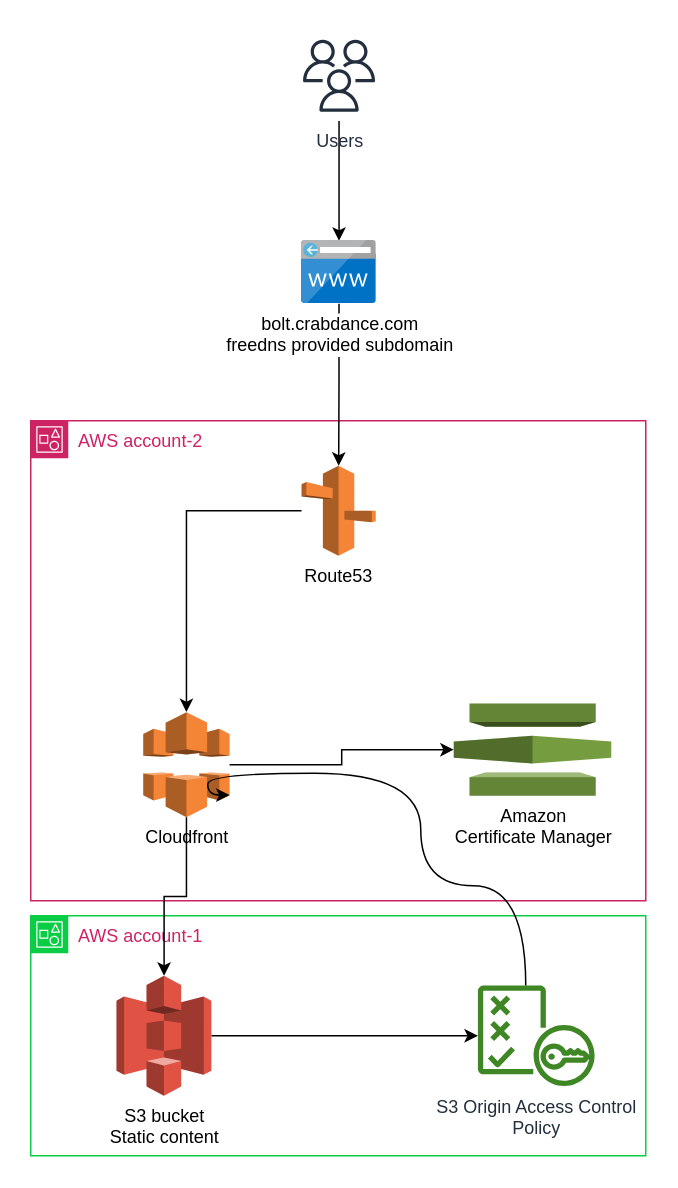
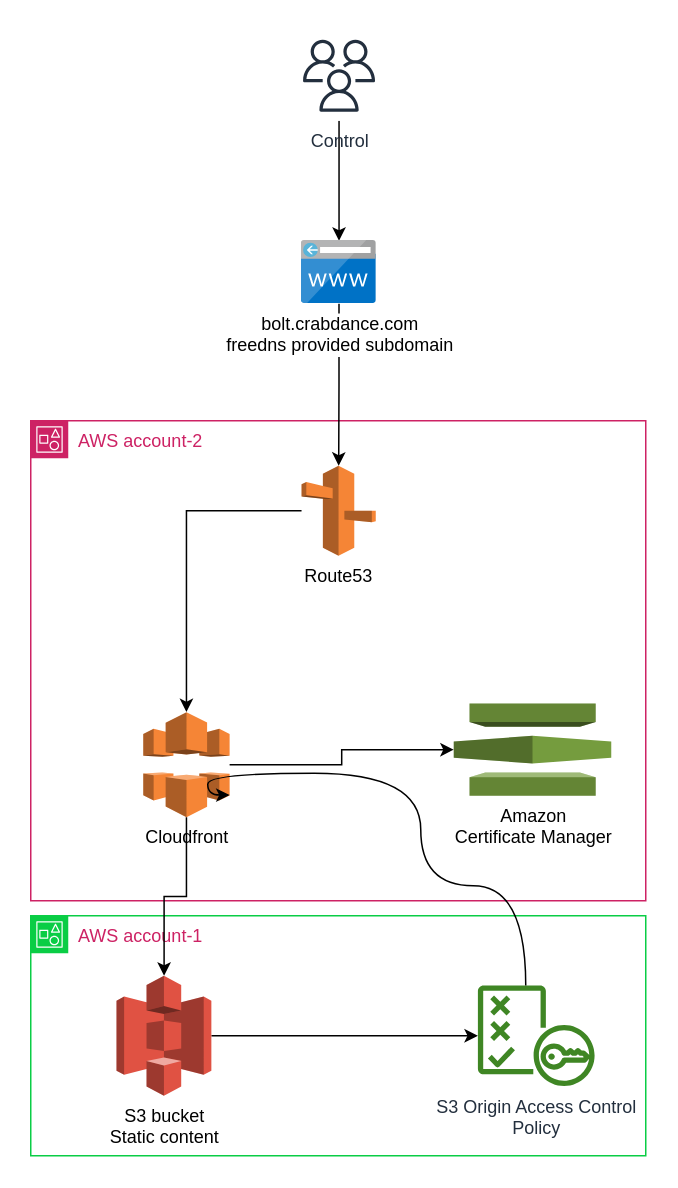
(341, 142) -> (341, 142)
